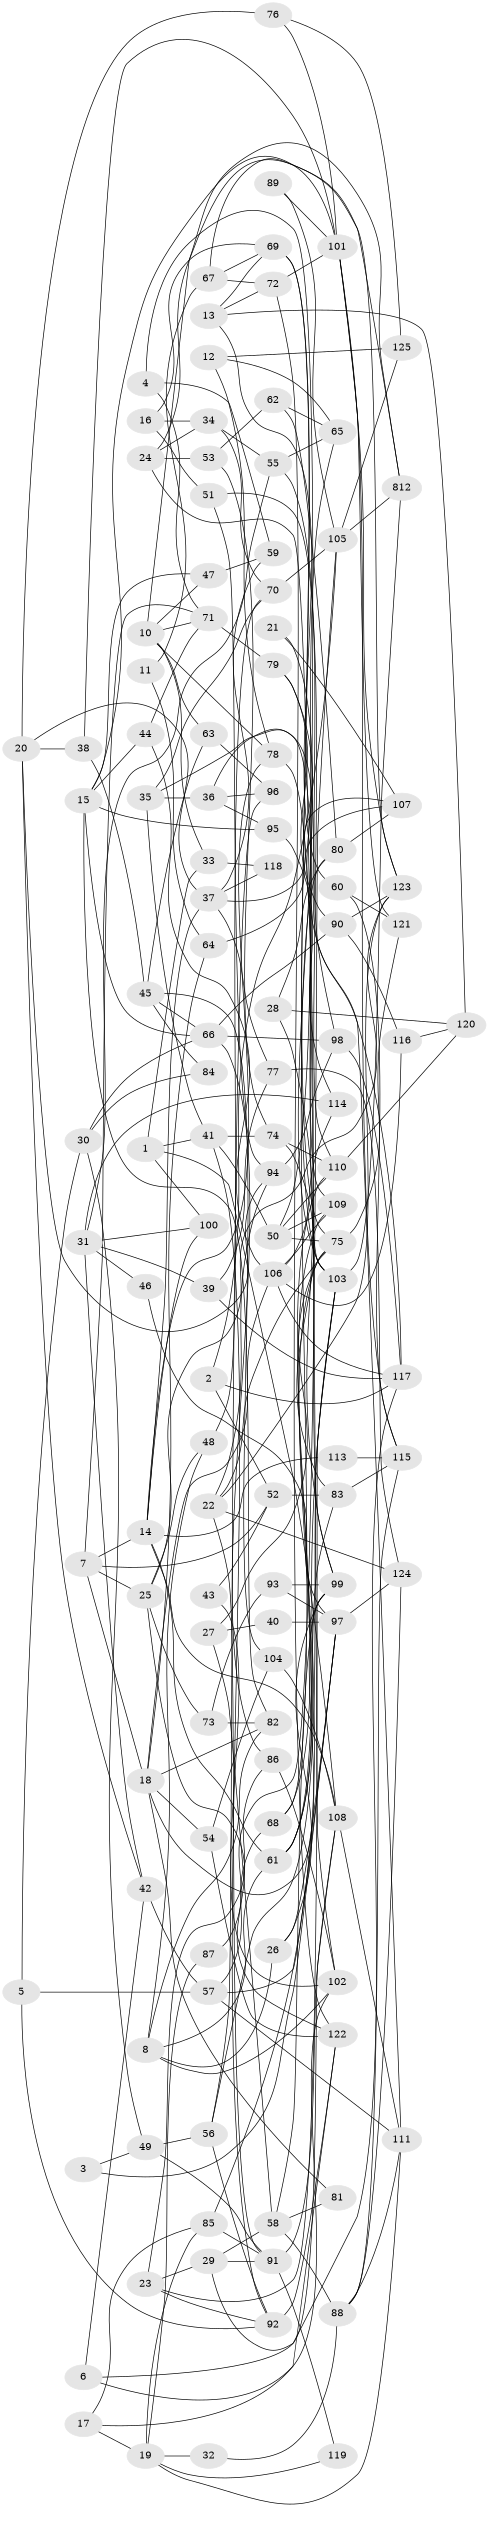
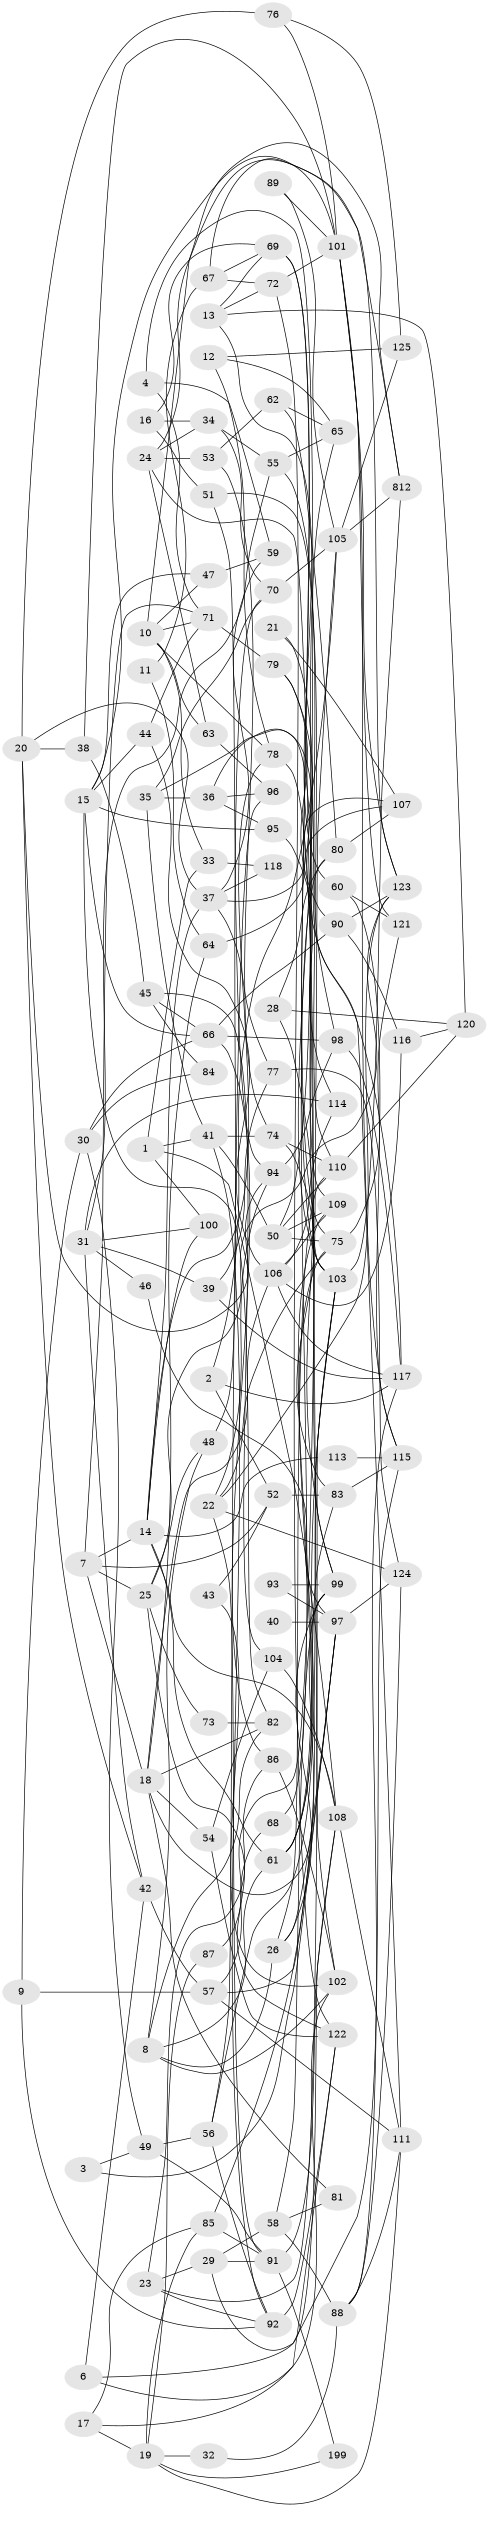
(163, 886) -> (177, 596)
(303, 1496) -> (298, 1557)
(209, 1633) -> none
(227, 1659) -> none
(21, 1992) -> (21, 1992)
(338, 2456) -> (338, 2456)
